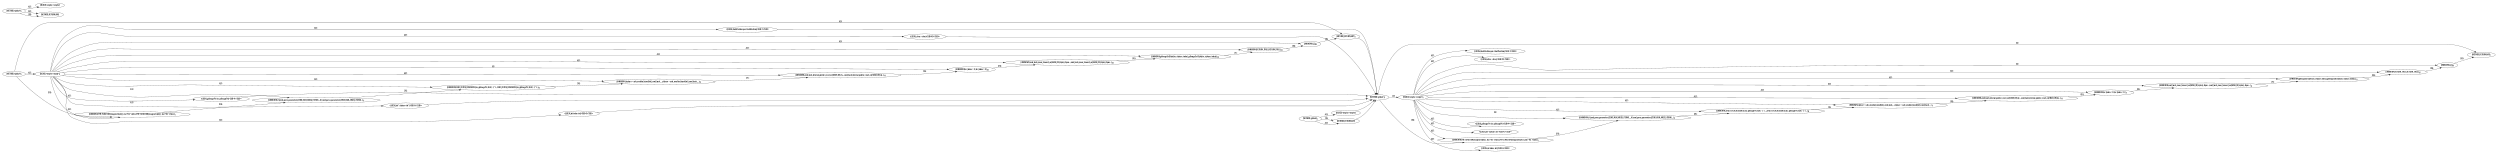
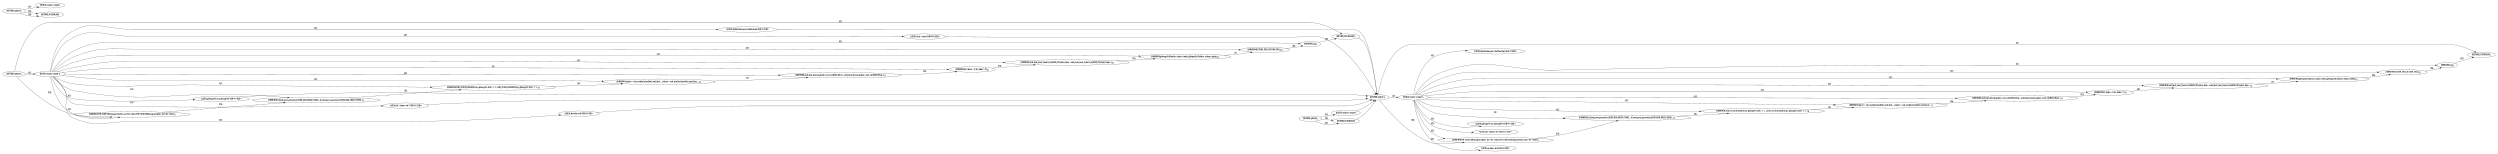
(1495, 59) -> none
